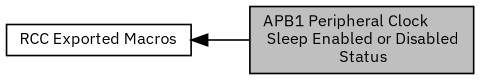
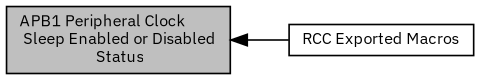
(229, 40) -> (268, 40)
